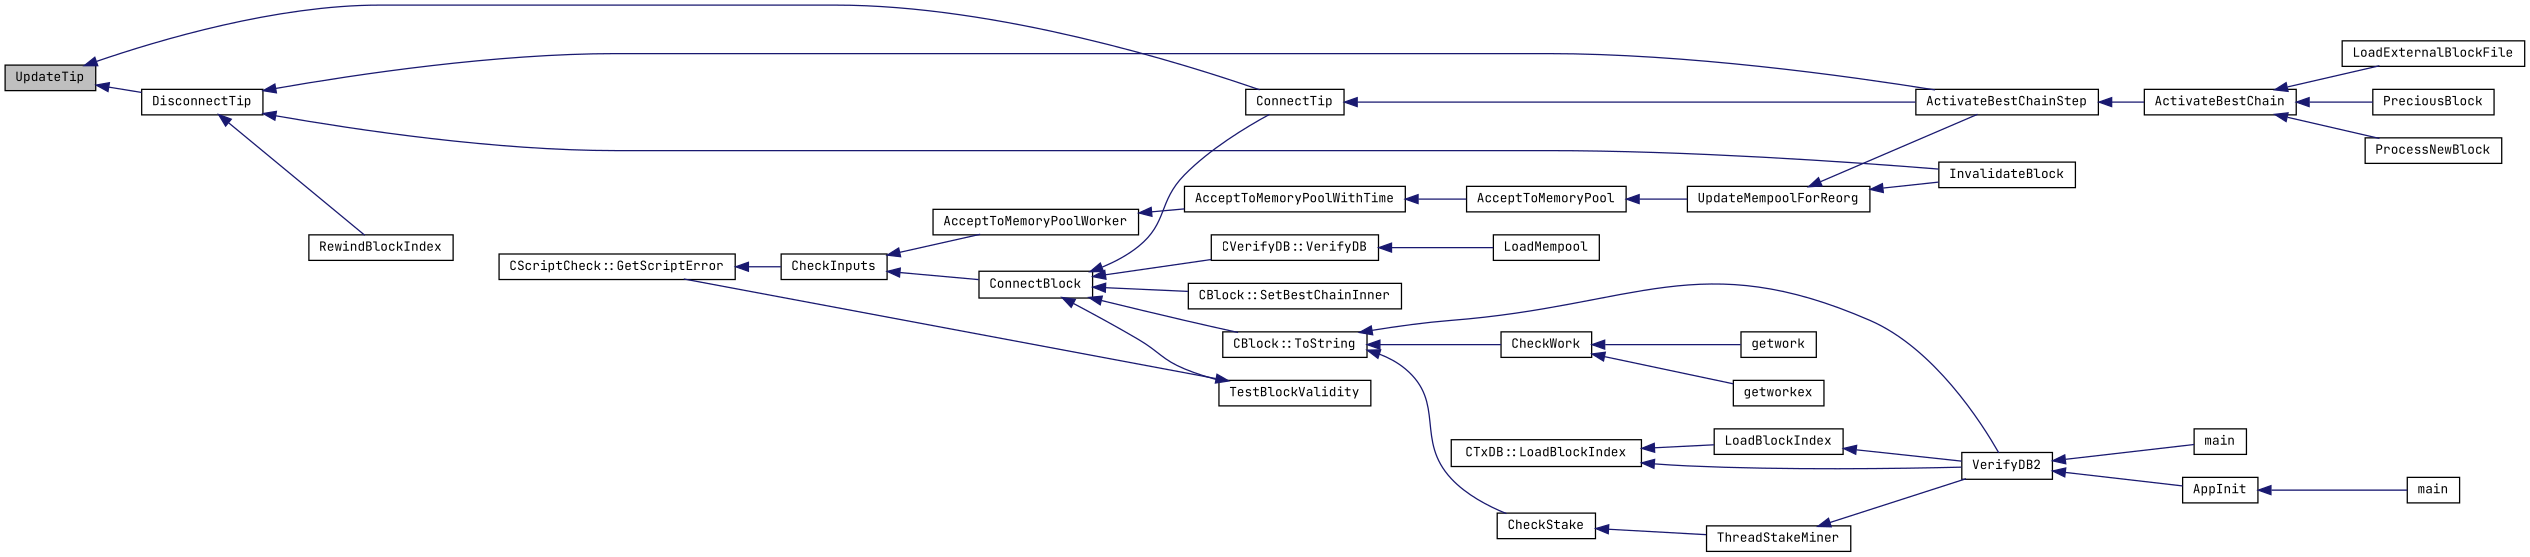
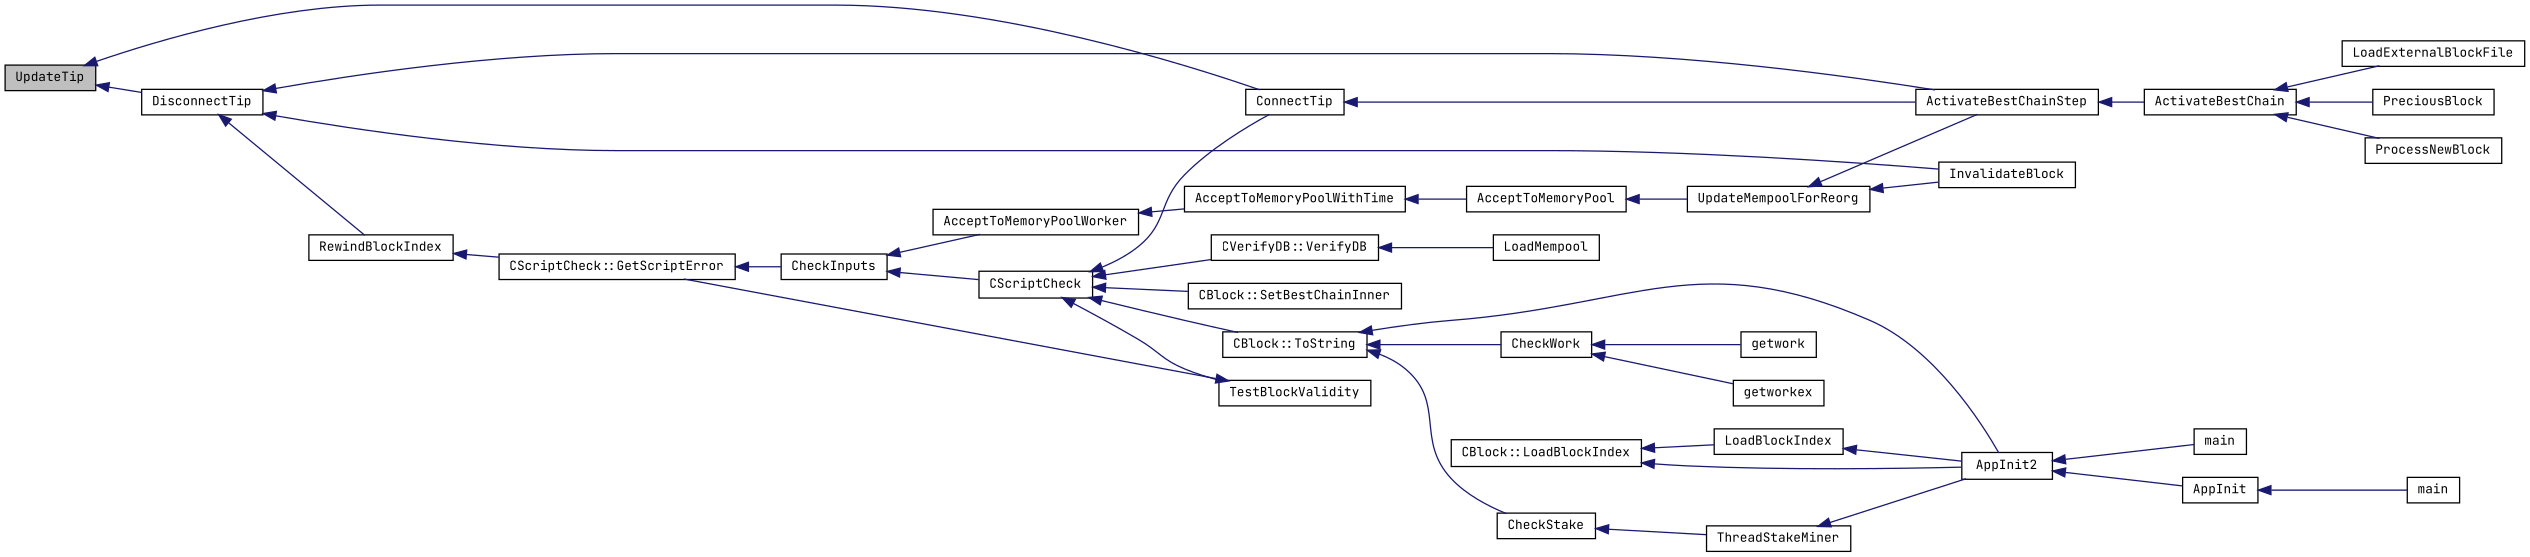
none -> (483, 256)
(1036, 285) -> (1036, 285)
(1546, 453) -> (1546, 453)
(2007, 466) -> (2007, 466)
